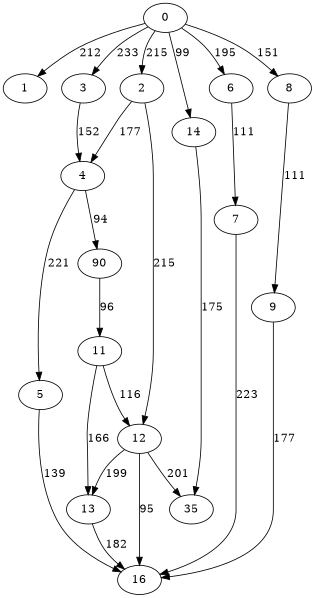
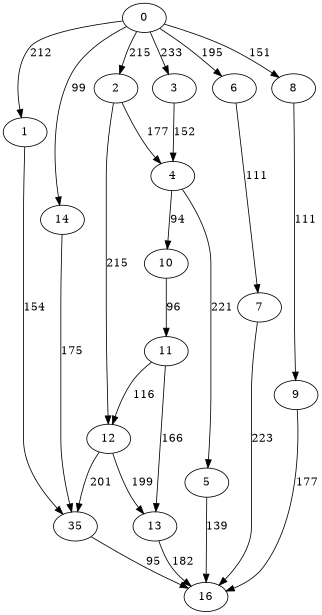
(100, 264) -> (166, 264)
none -> (24, 332)
(140, 505) -> (135, 562)
